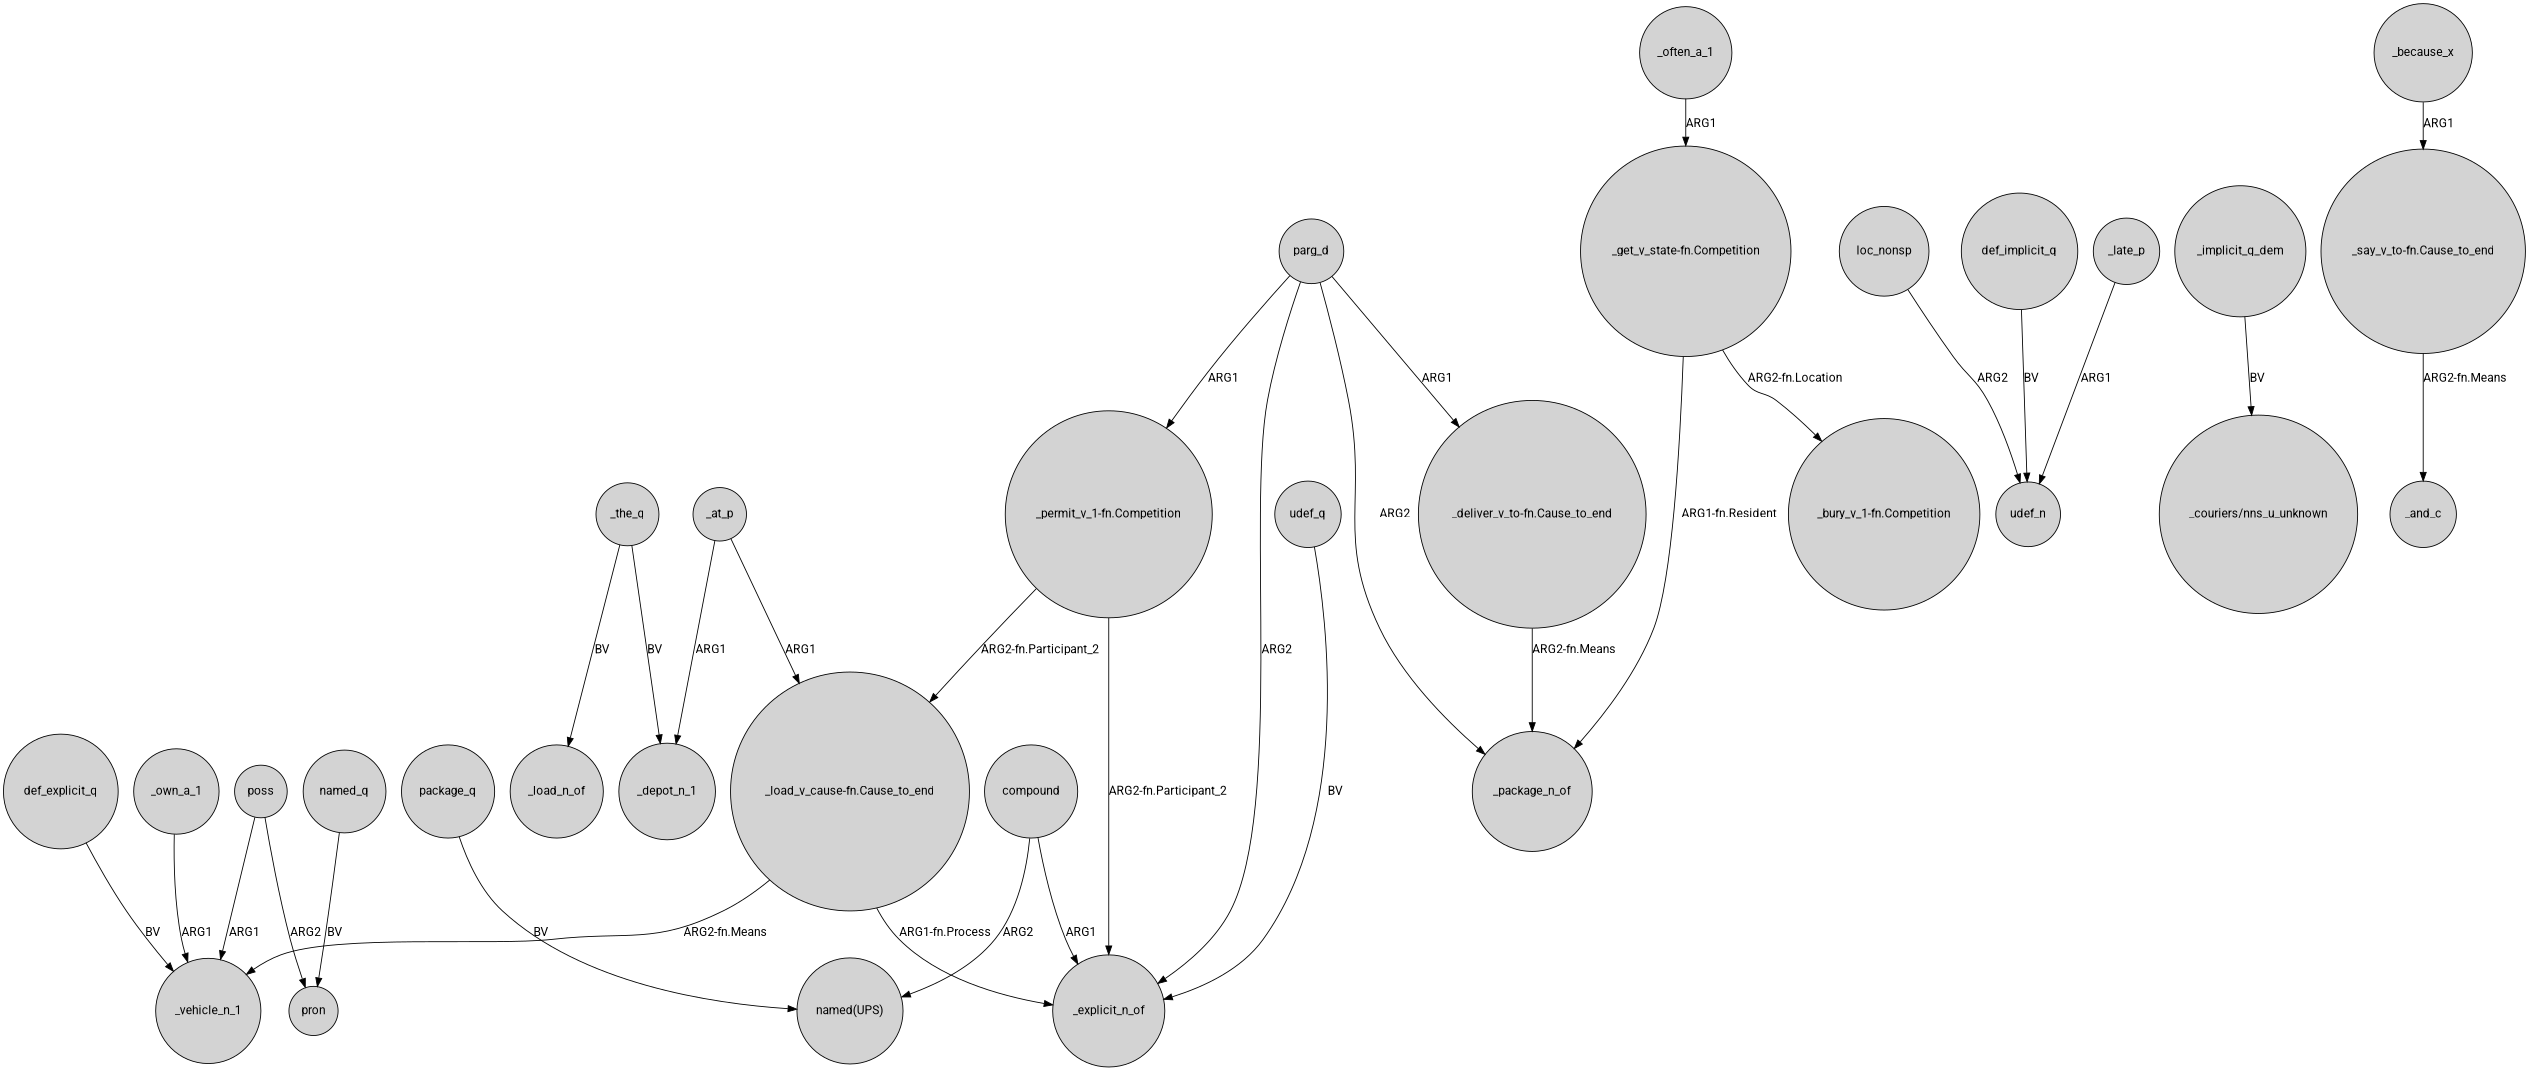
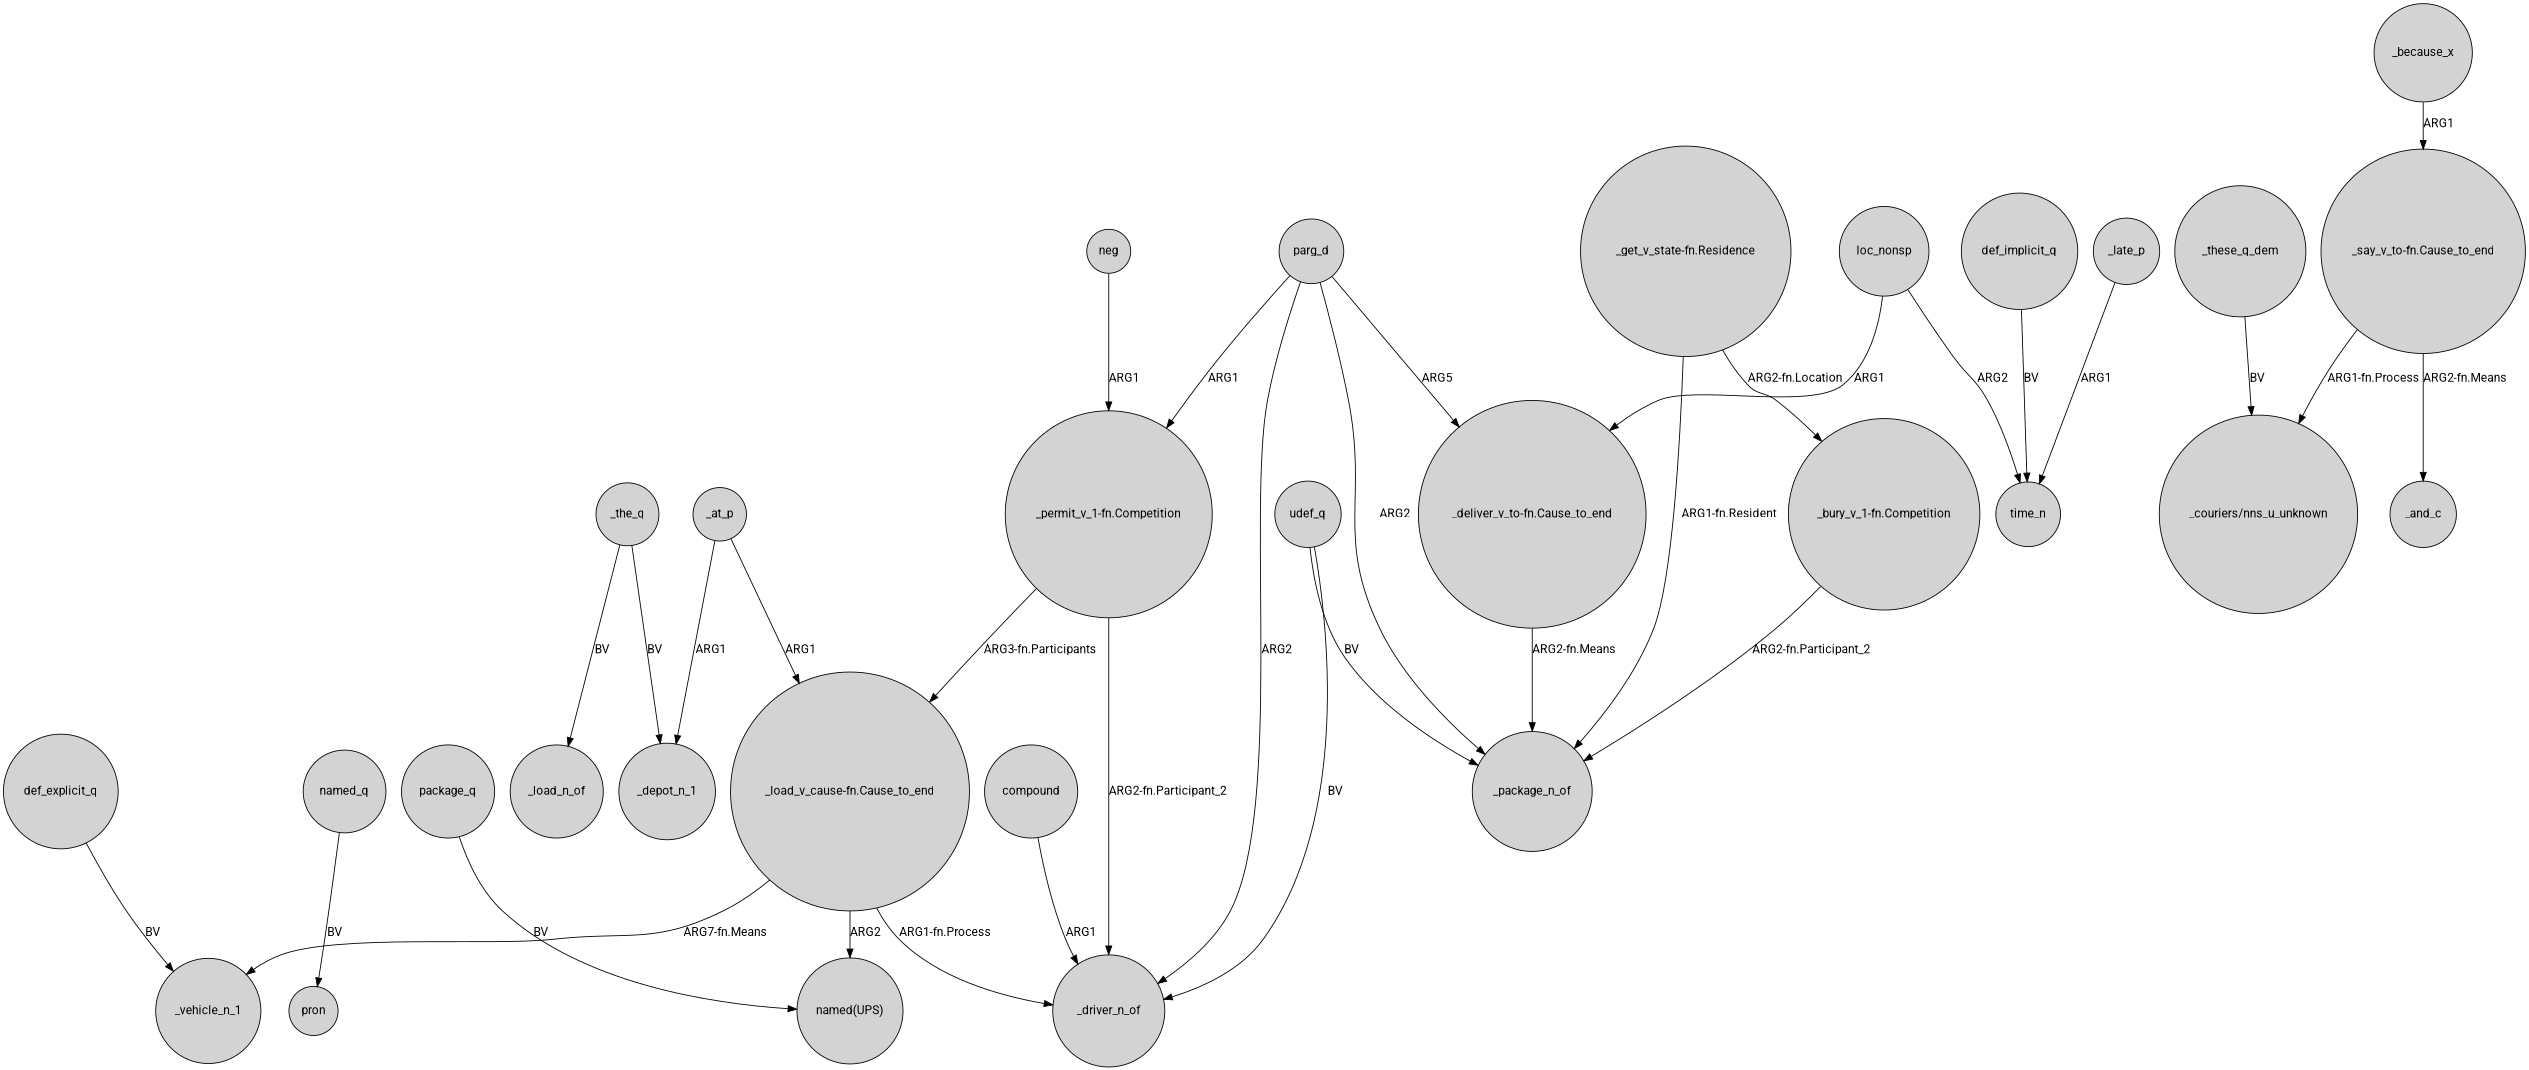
(1686, 53) -> none
none -> (1109, 251)
(1686, 251) -> (1686, 251)
(2240, 251) -> (2240, 251)
none -> (2328, 371)
(1437, 379) -> (1437, 379)
none -> (1785, 397)
(2028, 514) -> (2028, 514)
(1040, 650) -> (1040, 650)
none -> (1360, 676)
none -> (1711, 678)
(176, 791) -> none
(261, 791) -> none
(725, 933) -> (725, 933)
(997, 937) -> (850, 930)
(1109, 1011) -> (1109, 1011)
